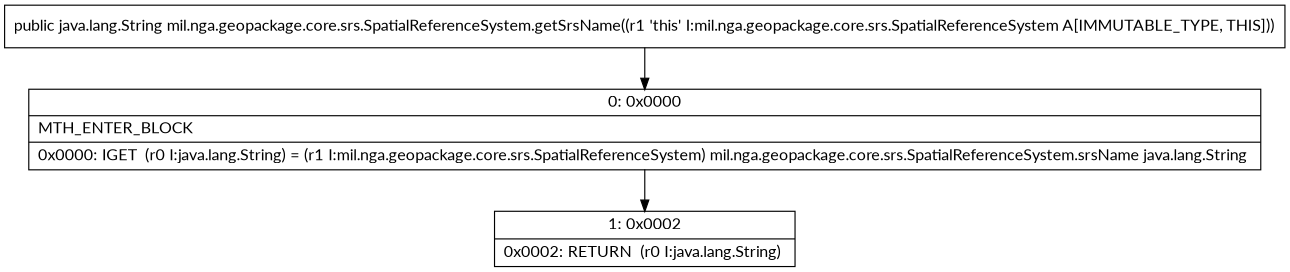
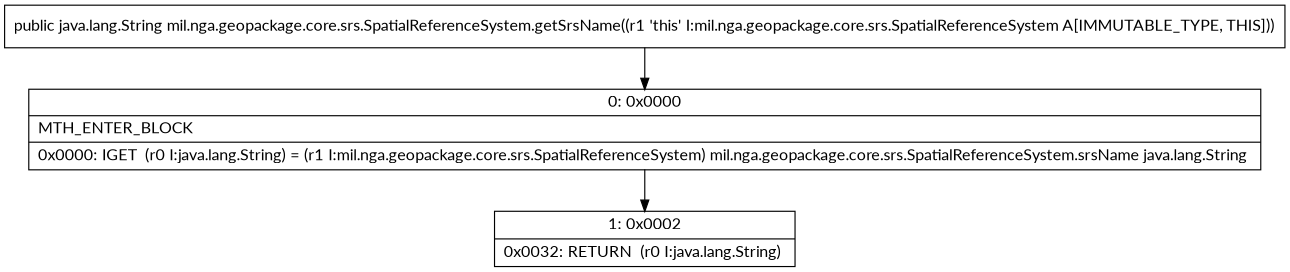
(645, 252) -> (645, 252)
